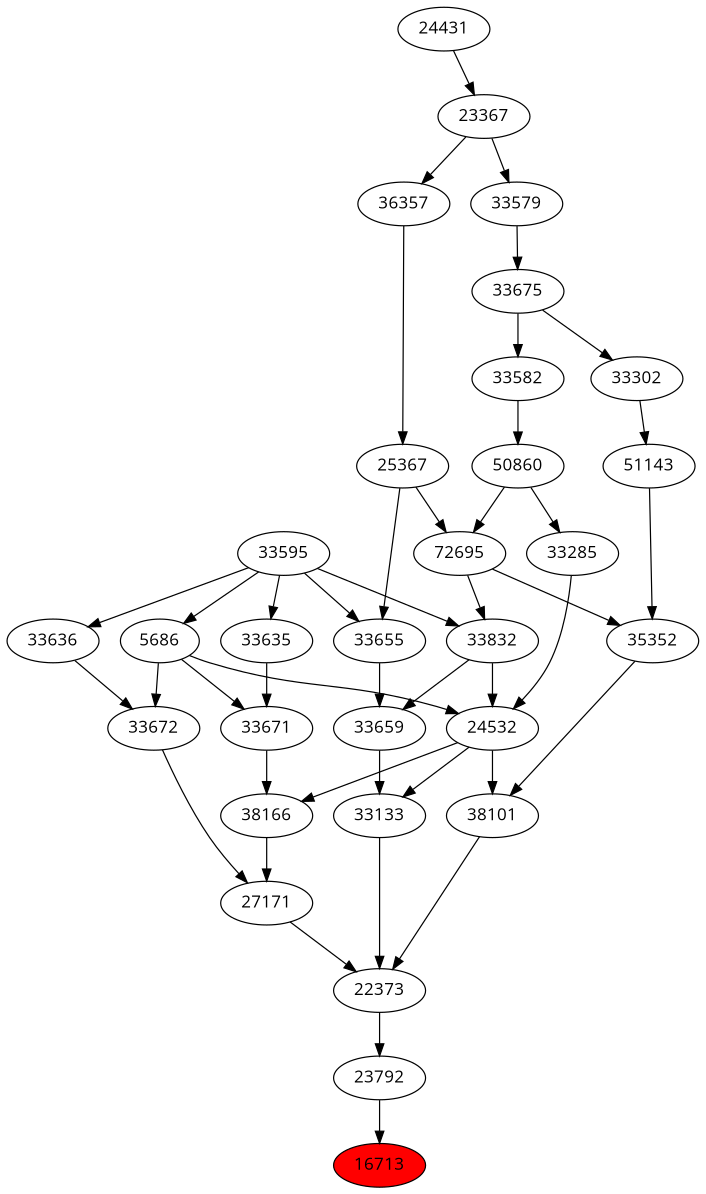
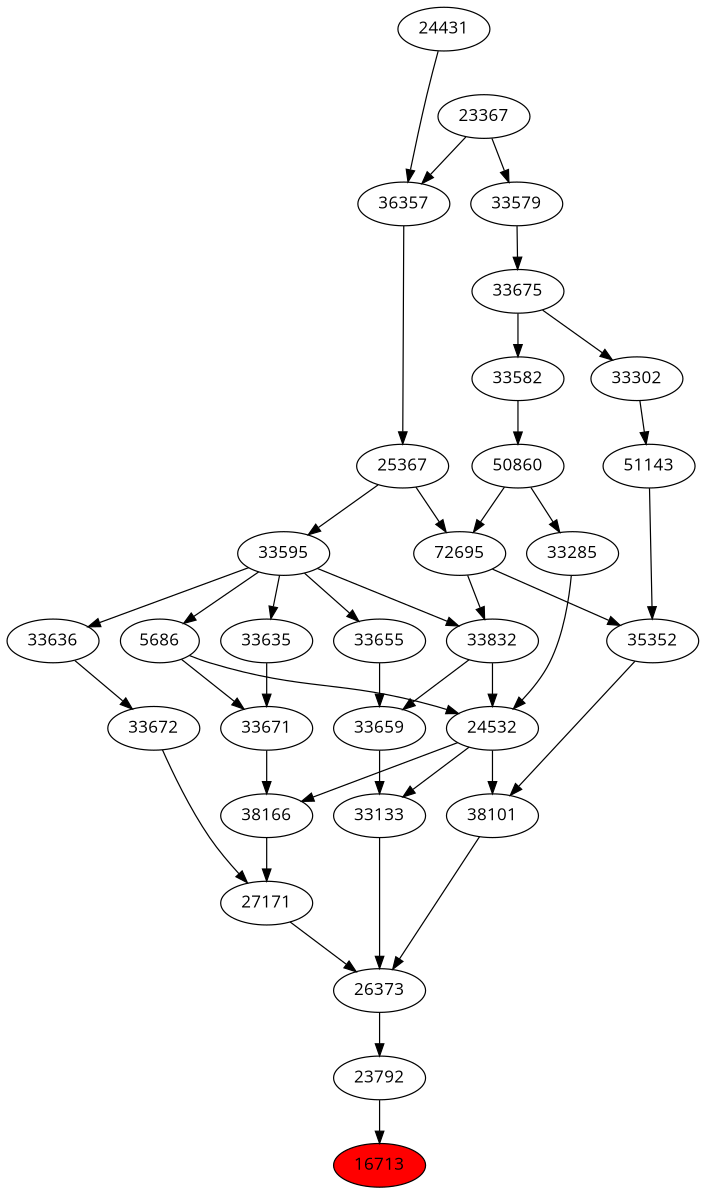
(461, 67) -> (423, 110)
(392, 547) -> (348, 506)
(157, 679) -> none
(380, 991) -> (380, 991)
